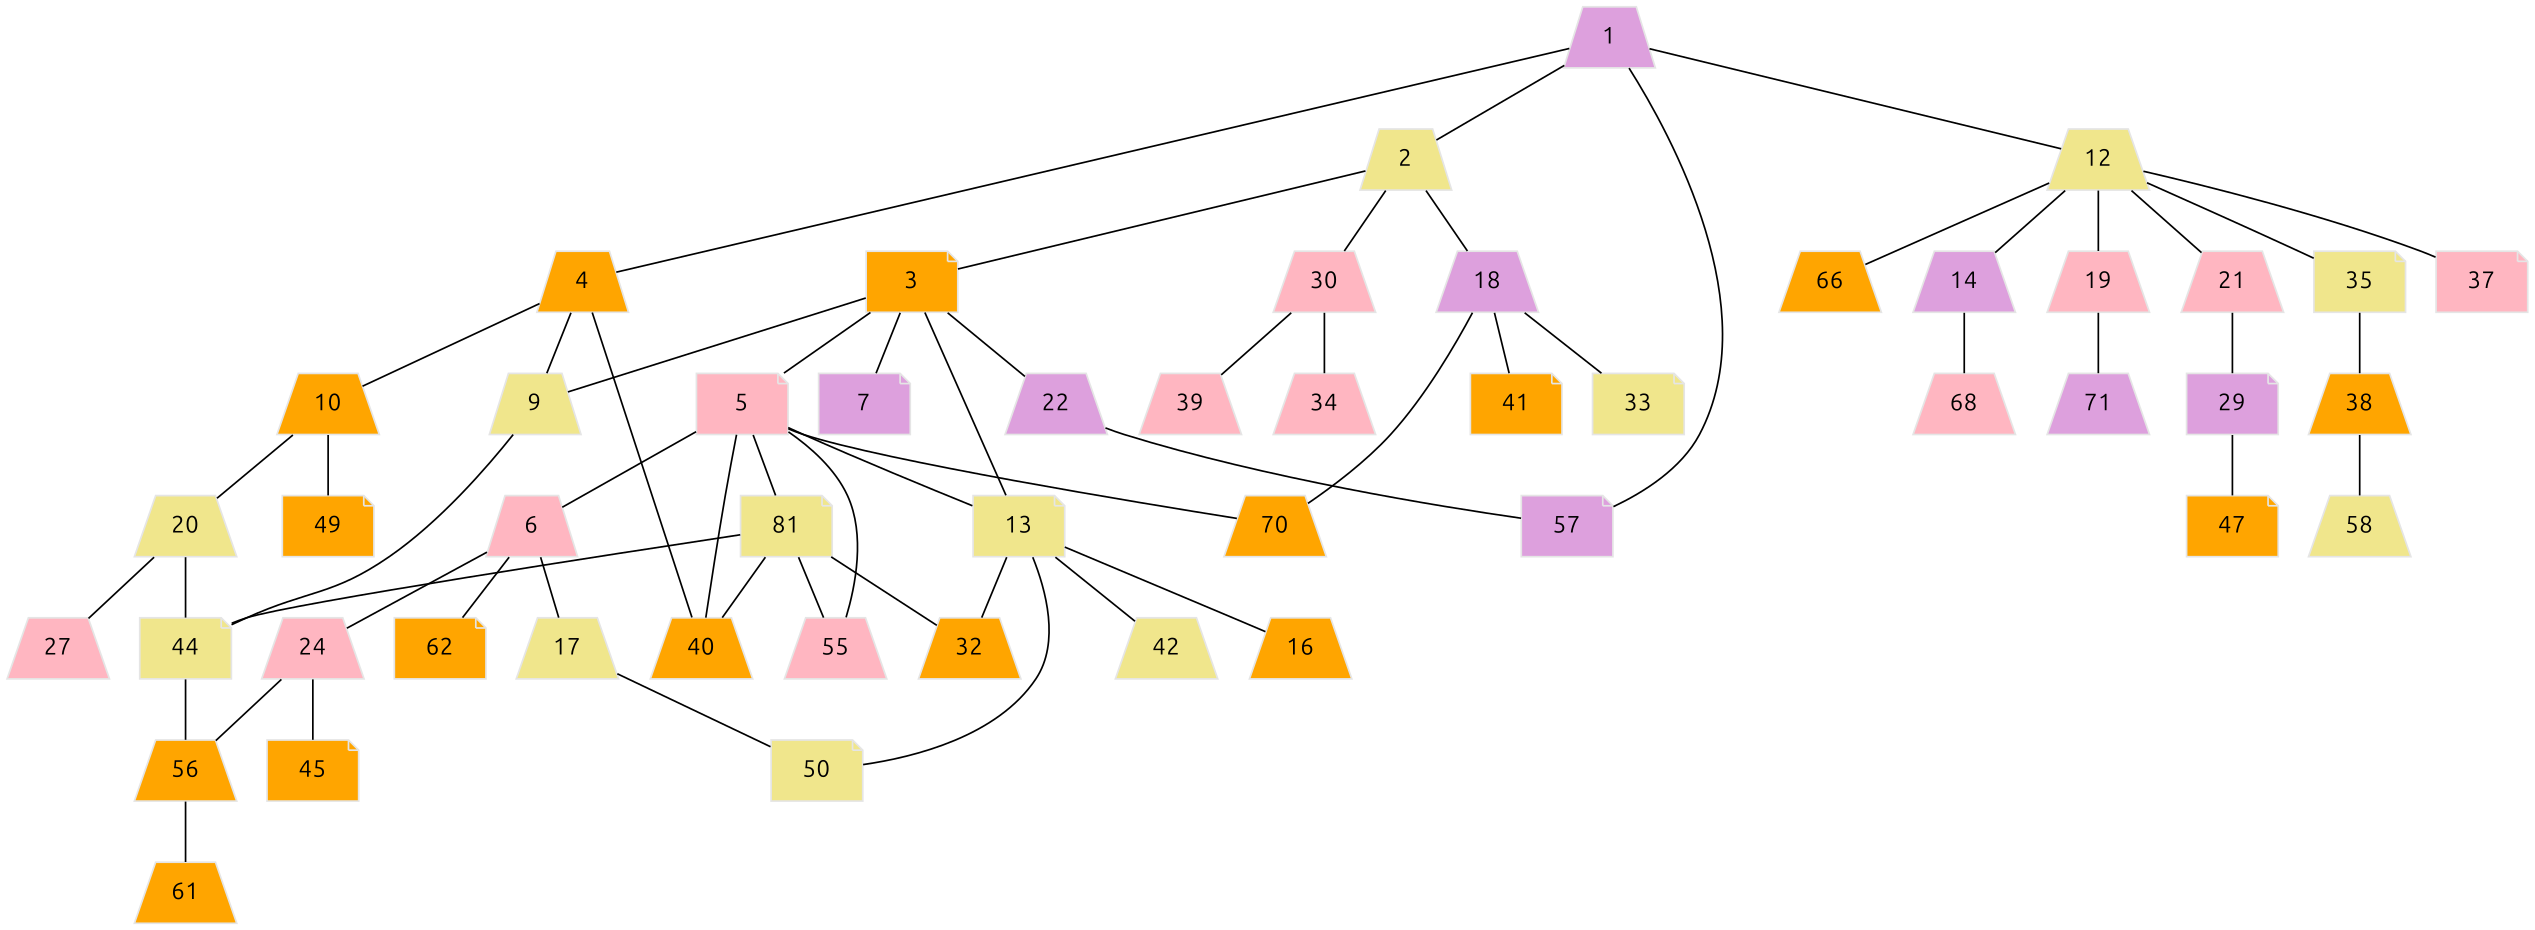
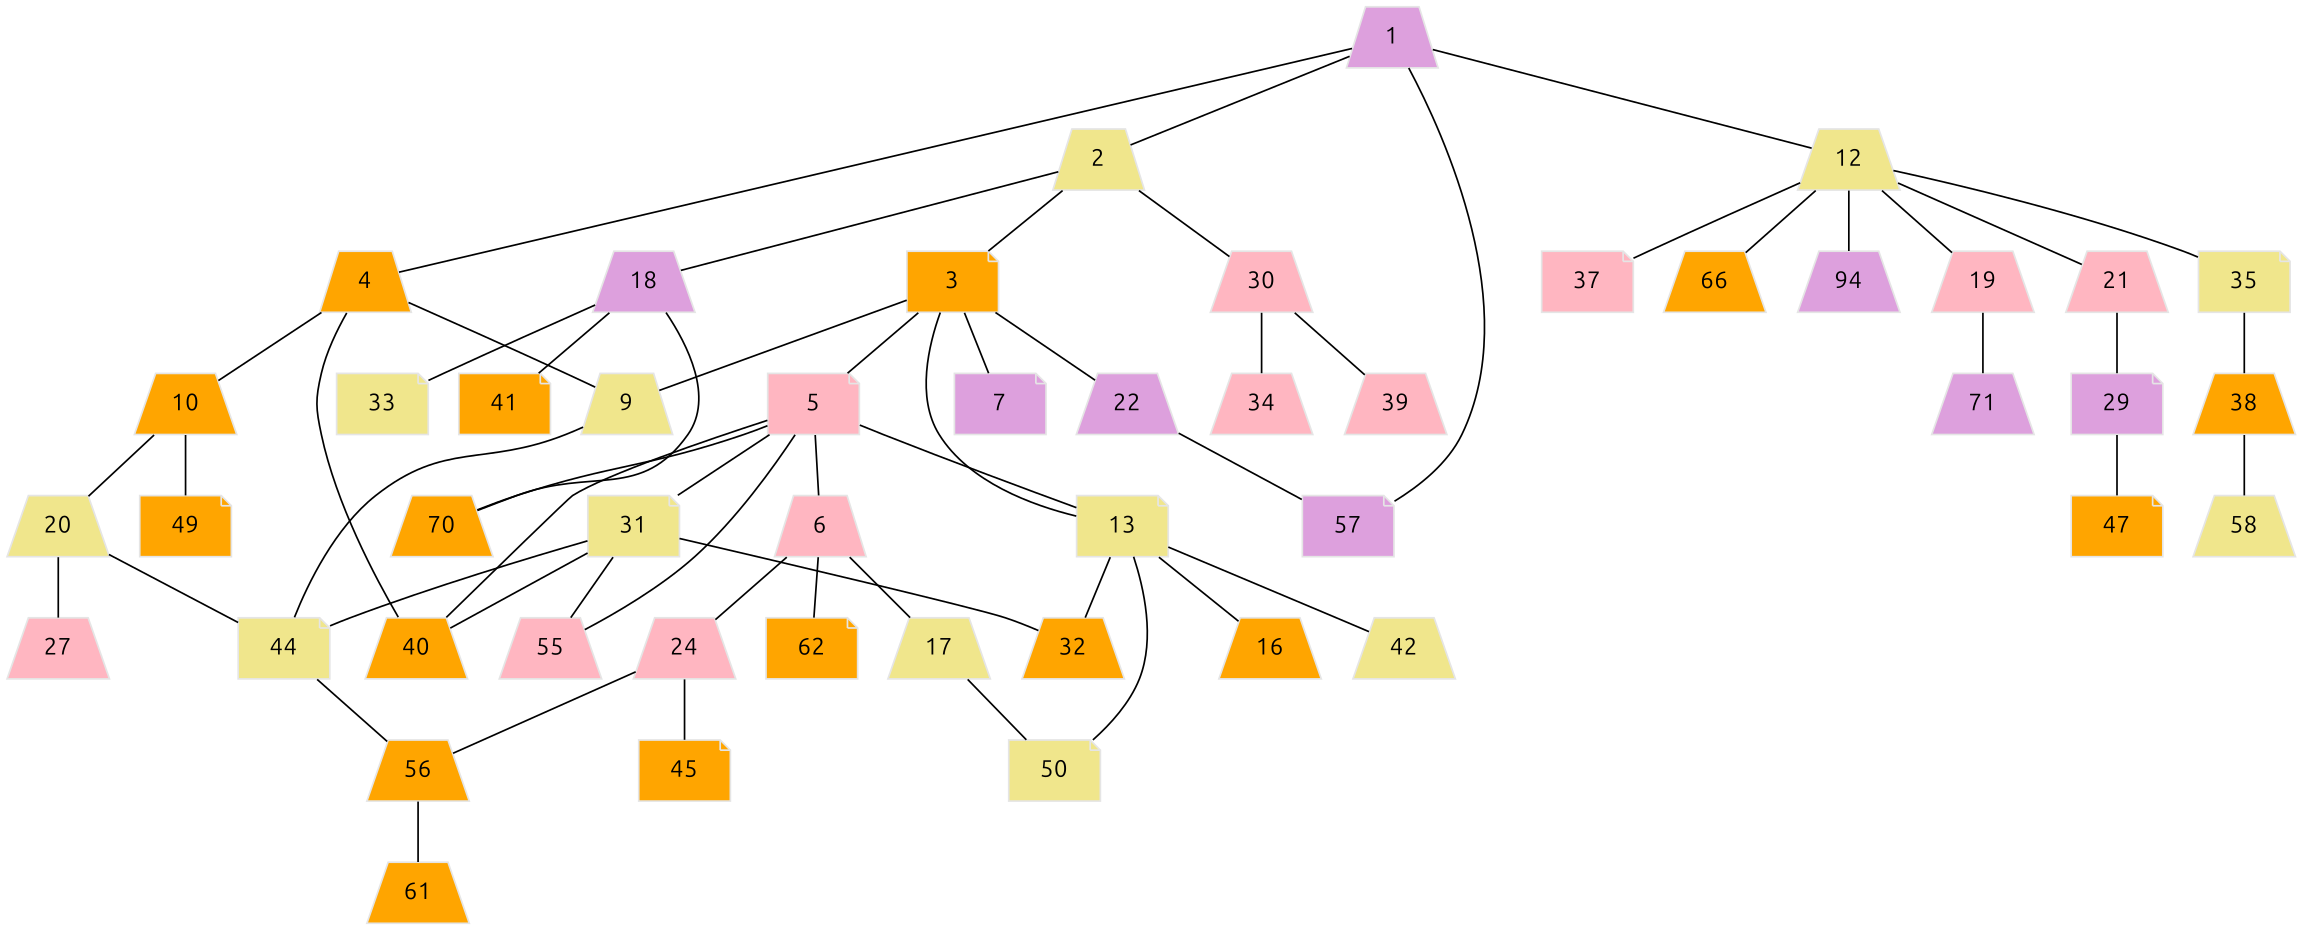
(1964, 282) -> (1849, 282)
(1964, 404) -> none
(786, 526) -> (634, 526)
